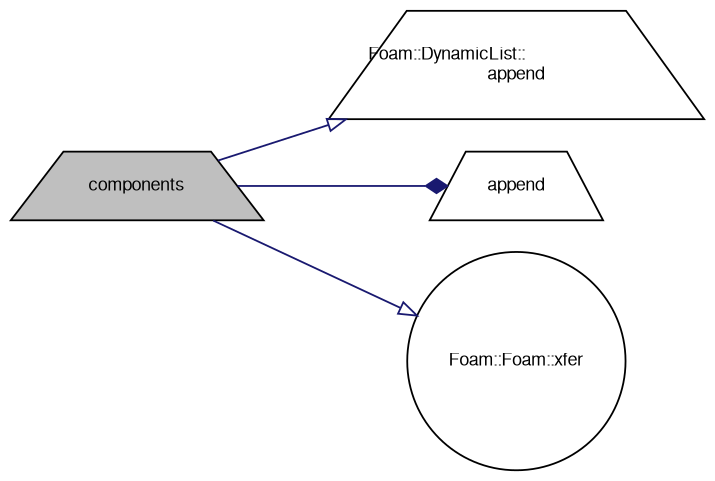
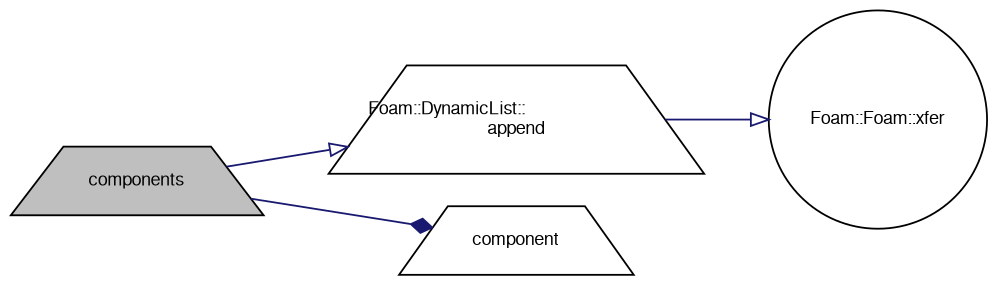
(516, 186) -> (516, 241)
(307, 264) -> (708, 120)
